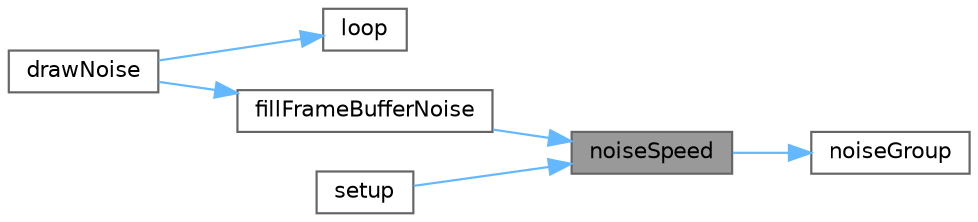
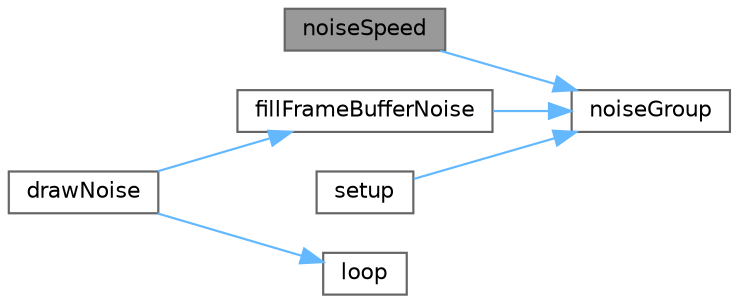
(521, 134) -> (521, 111)
(481, 176) -> (484, 158)
